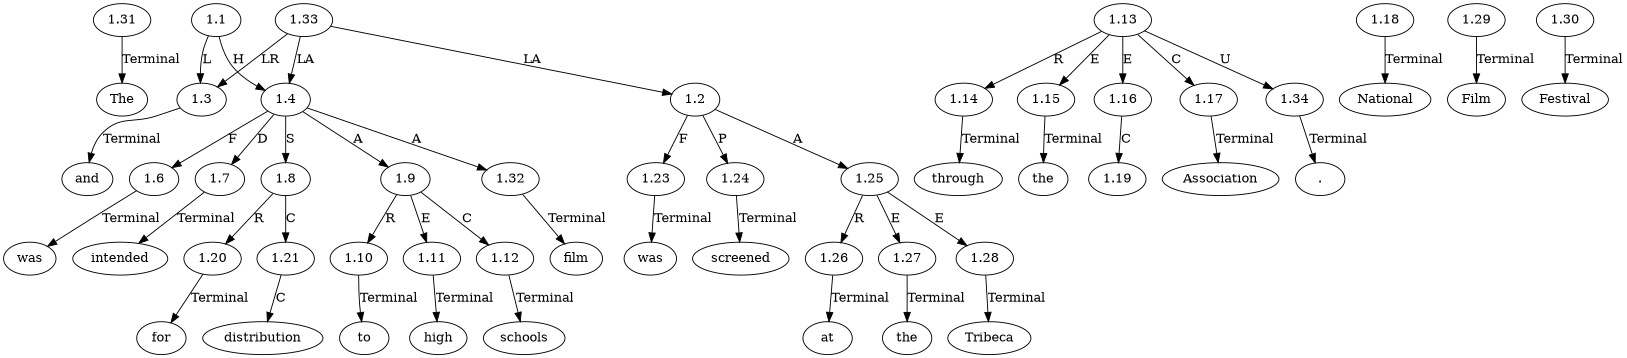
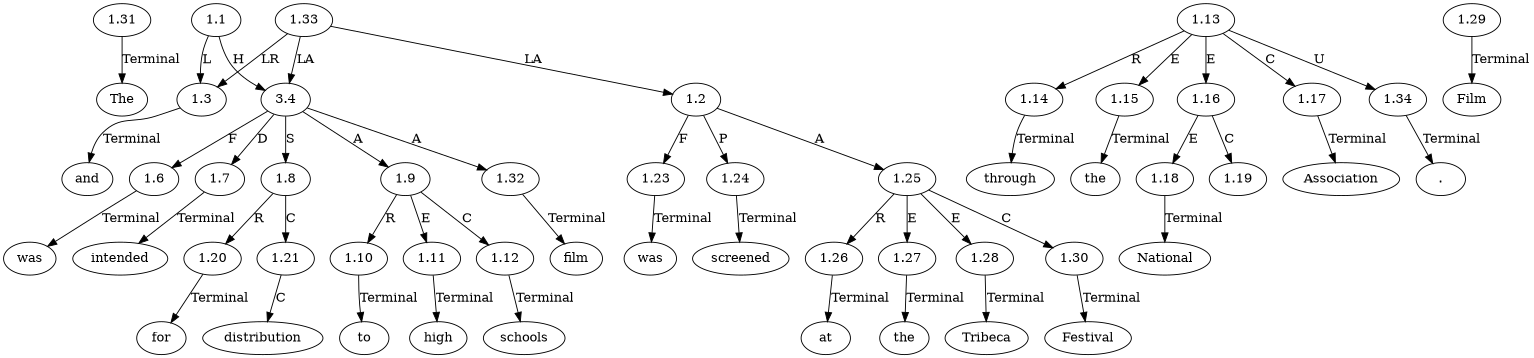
(286, 100) -> (286, 100)
none -> (1188, 135)
none -> (987, 217)
